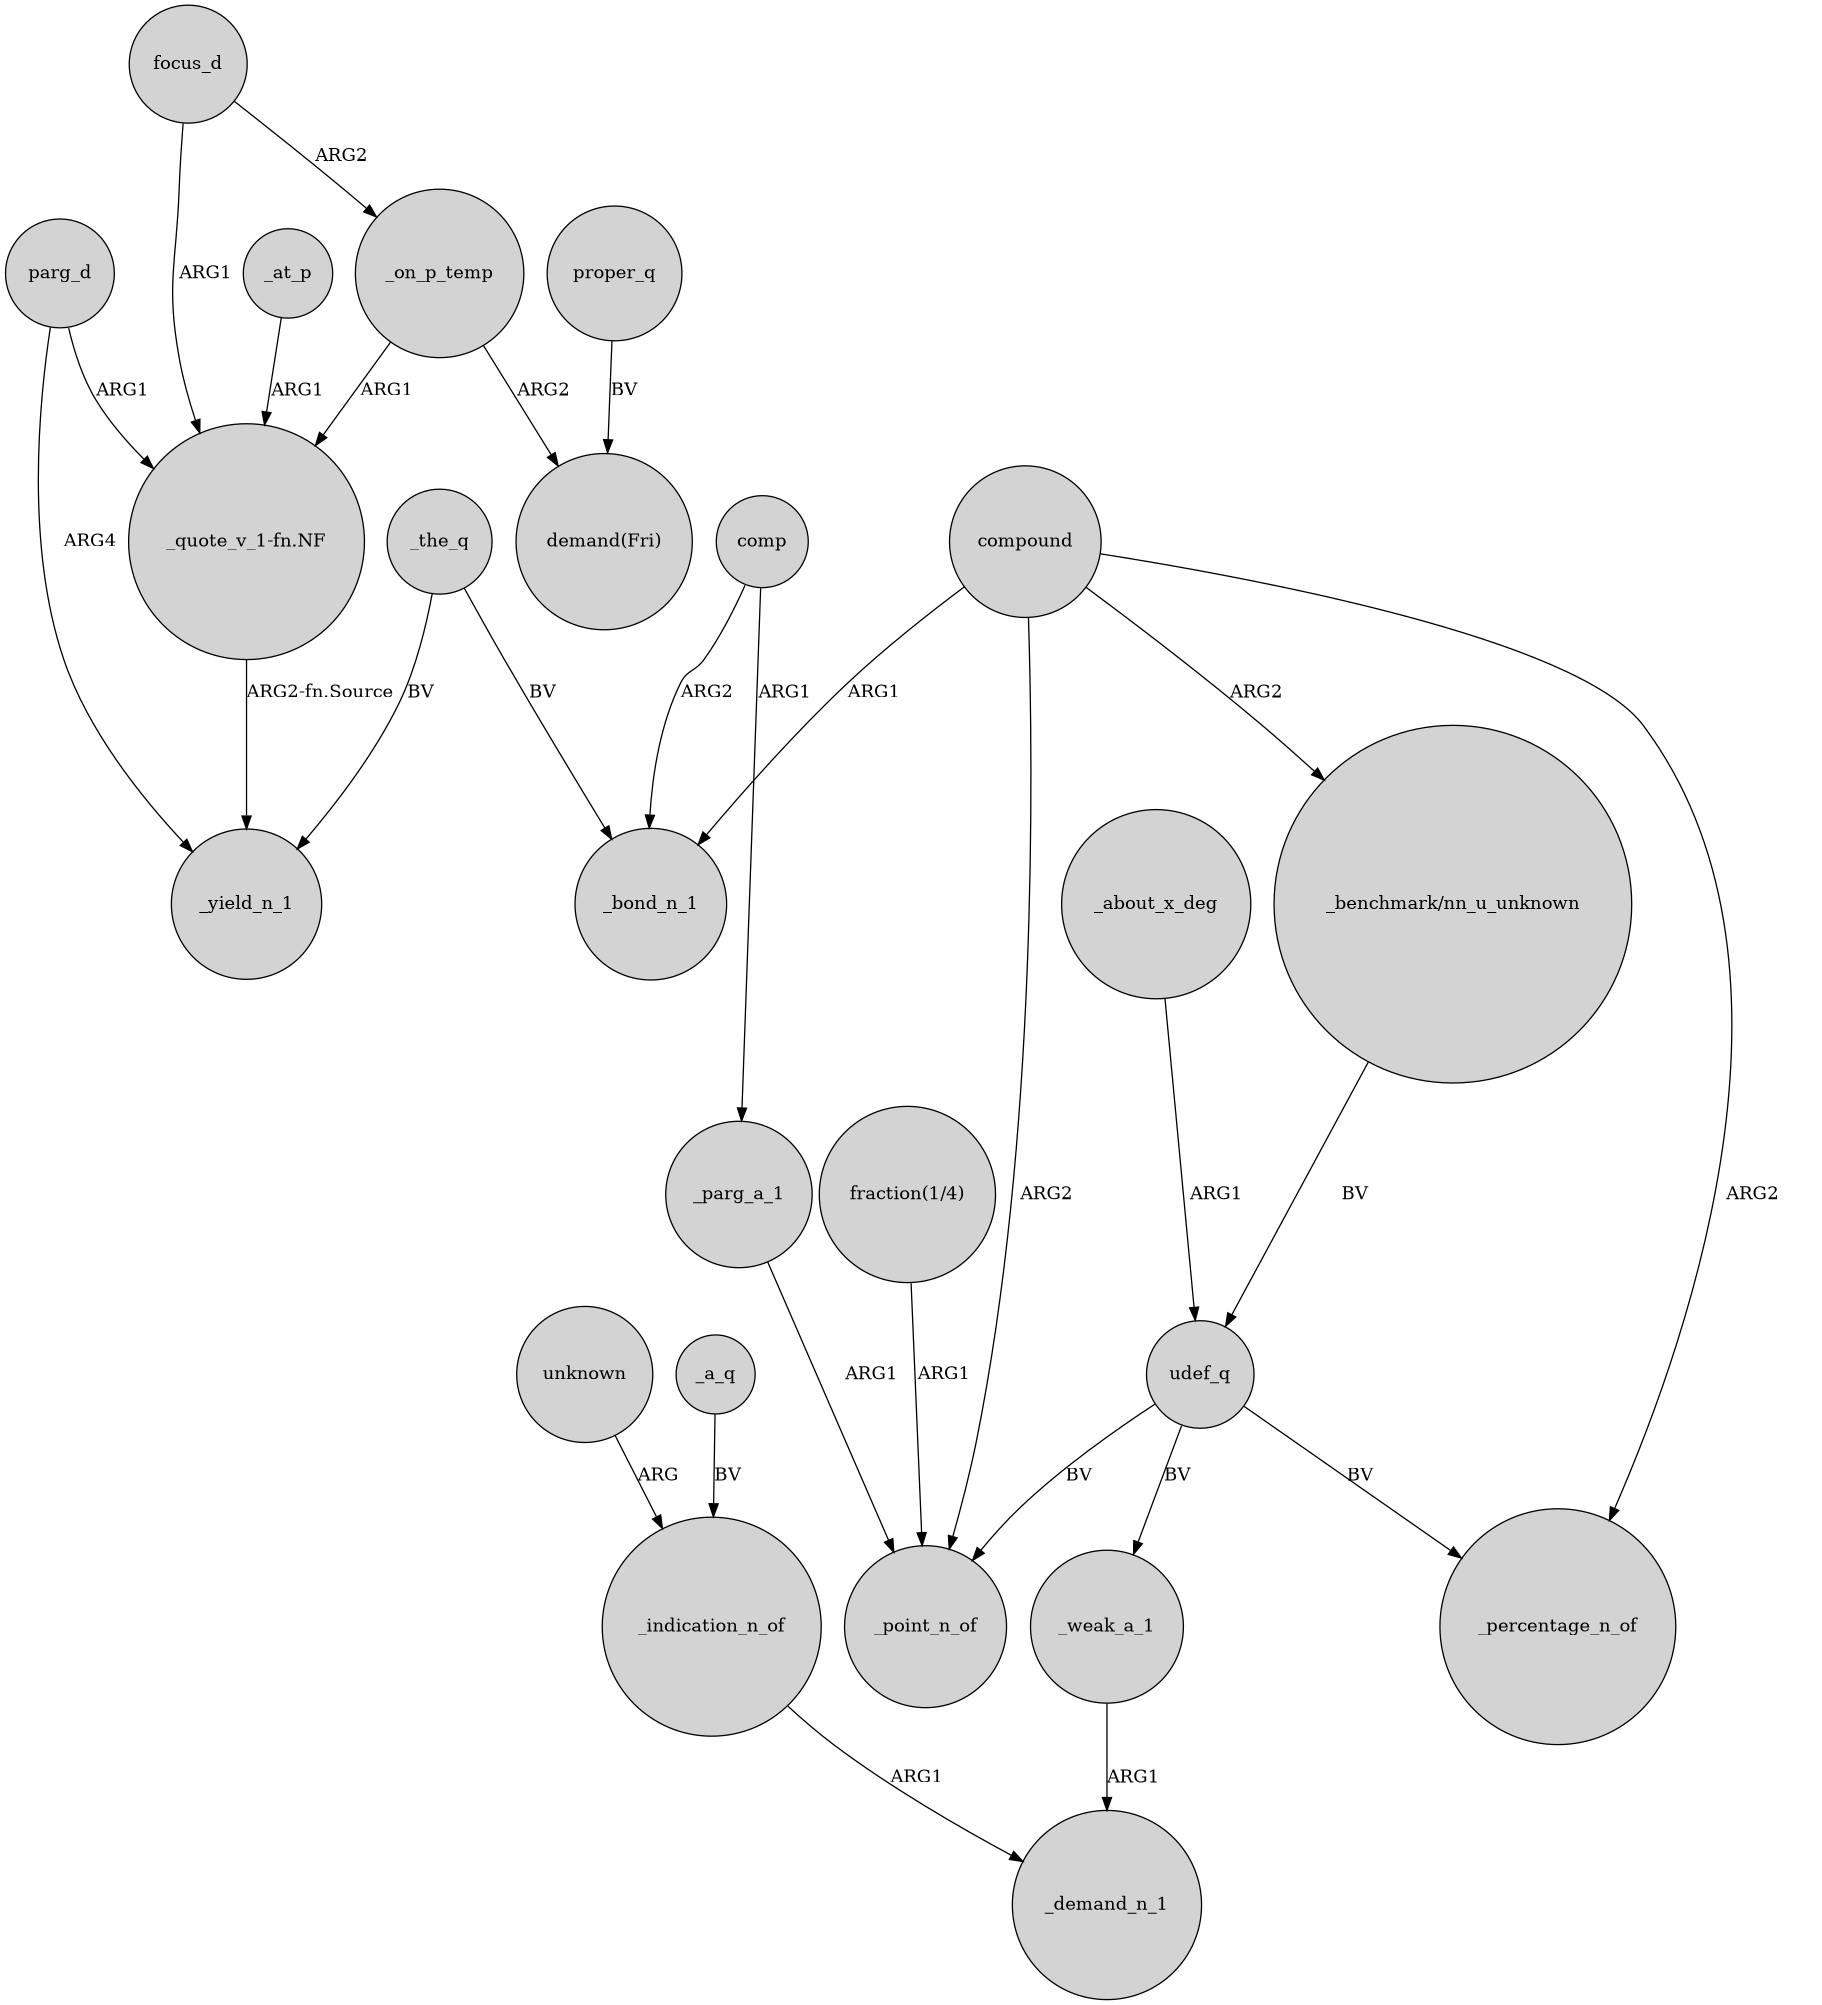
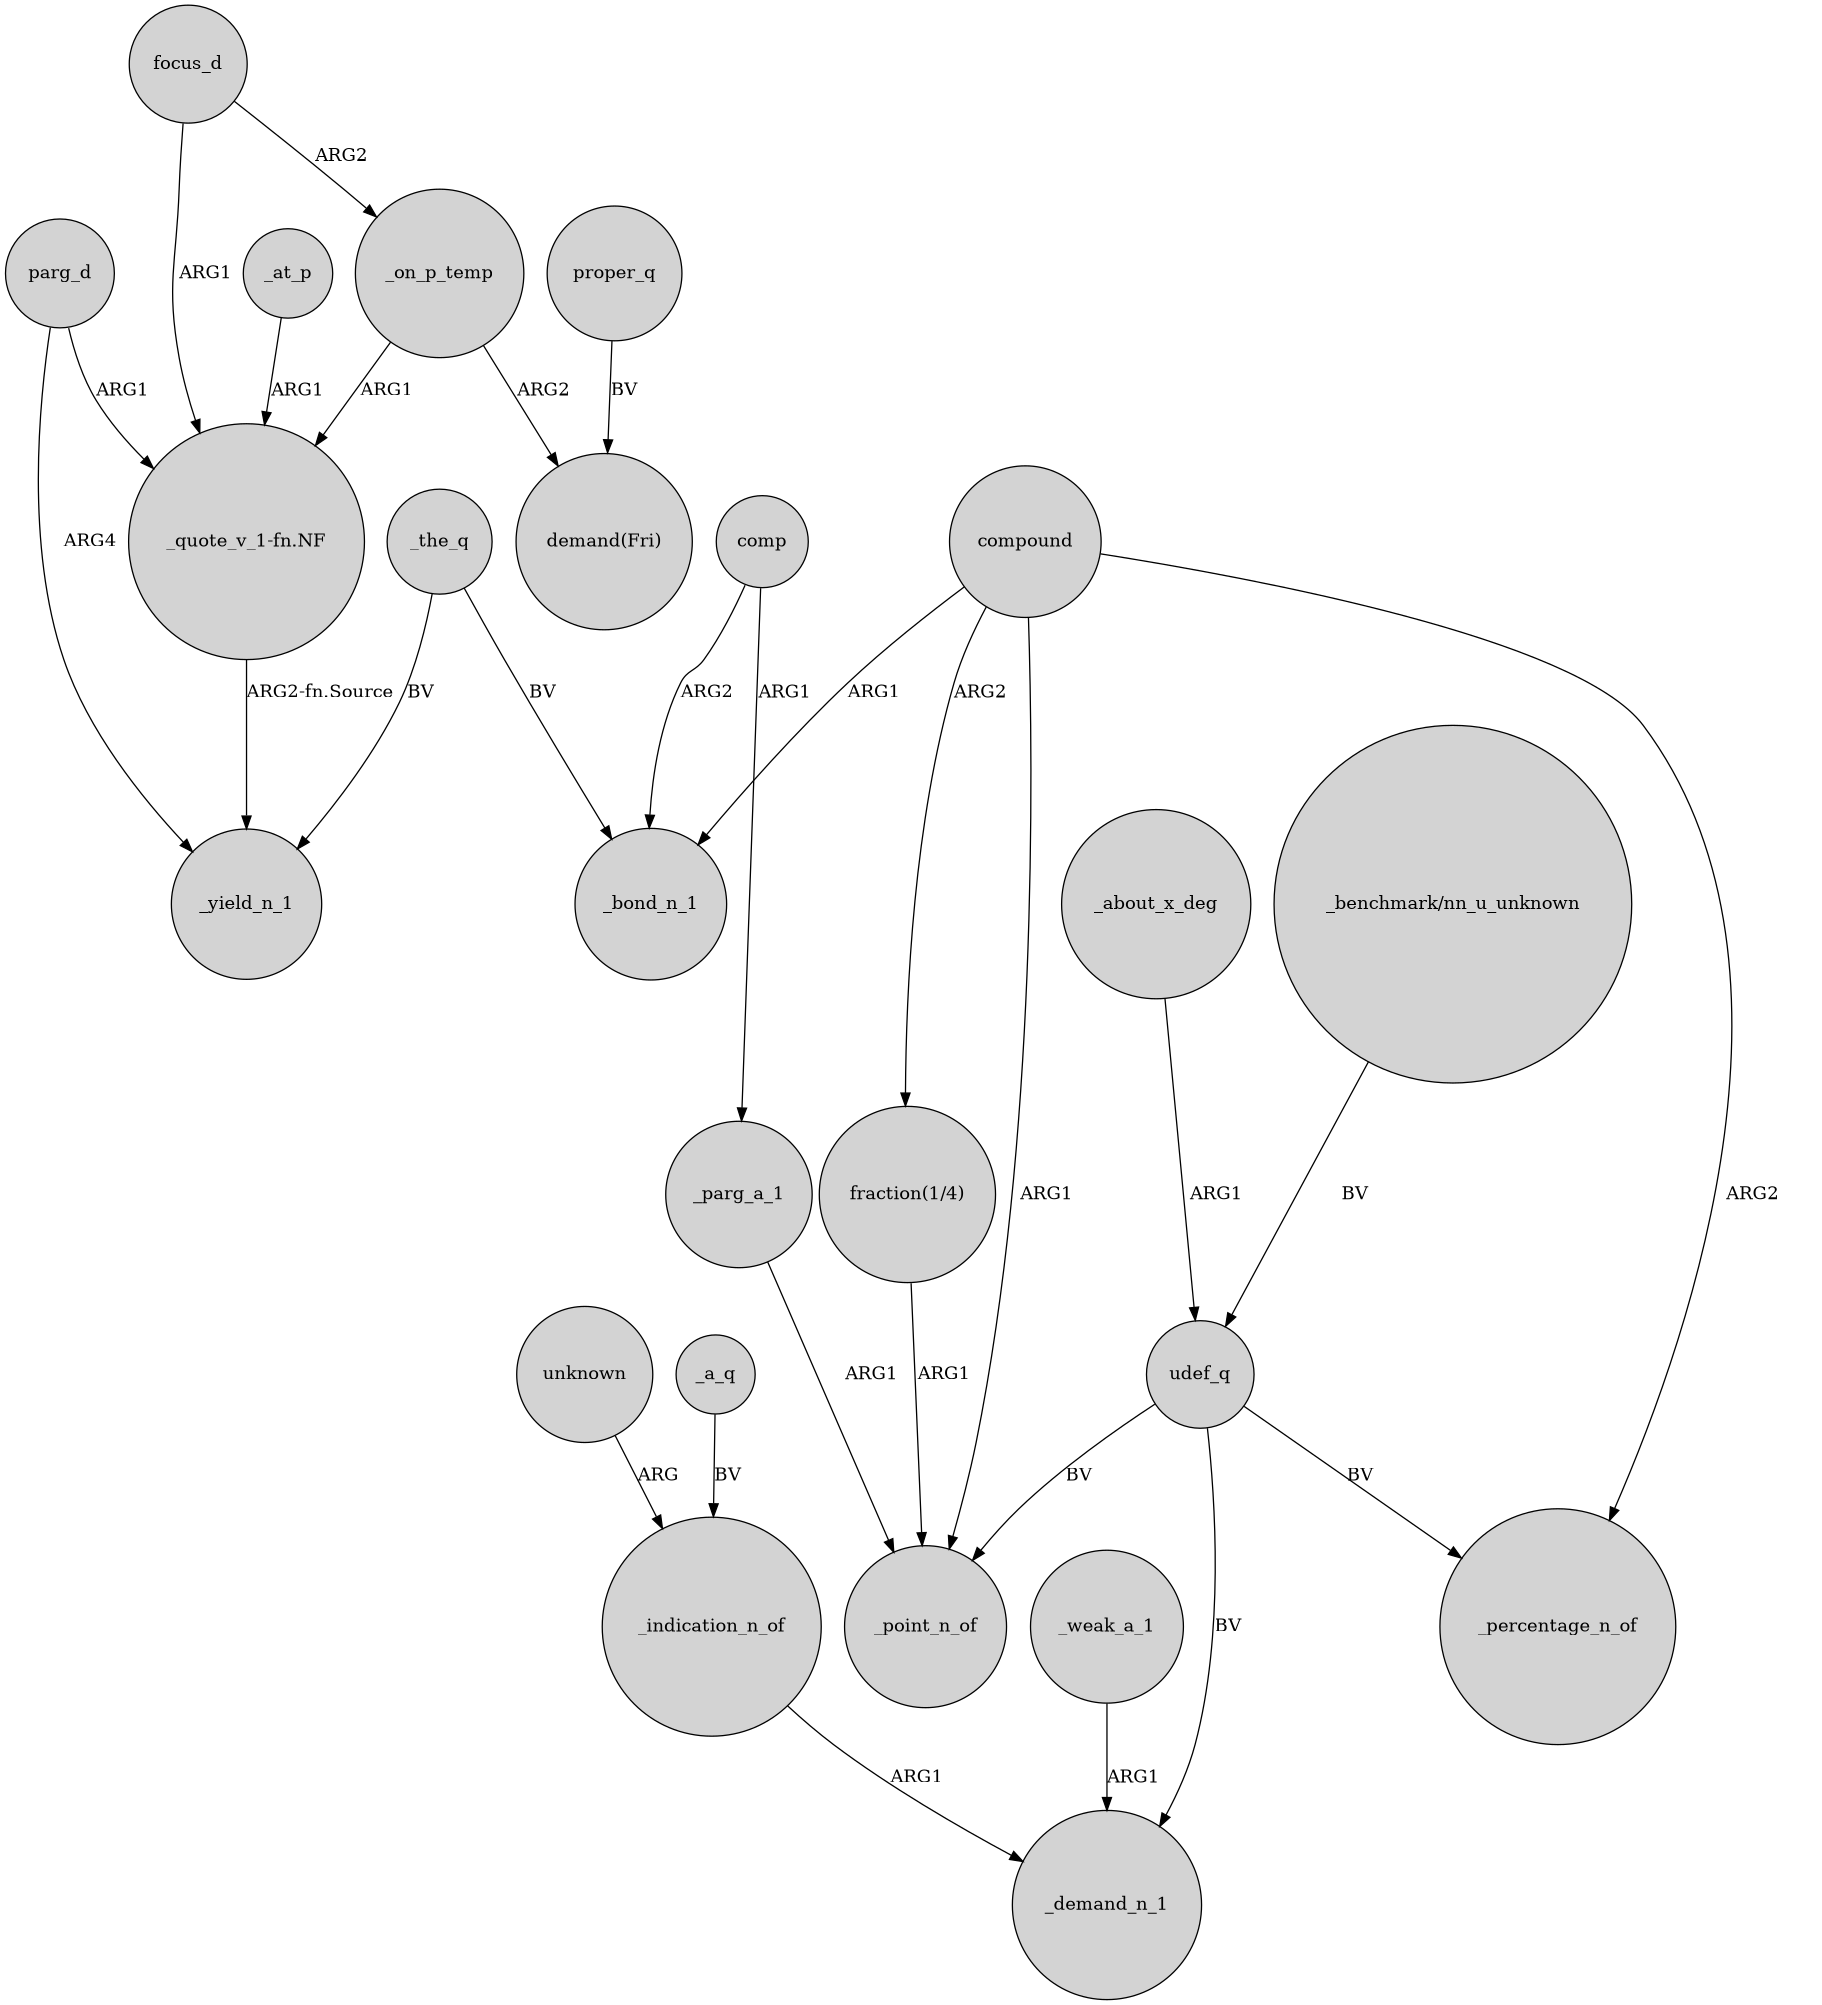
(1203, 677) -> (921, 845)
(1047, 1194) -> (1047, 1194)
(1160, 1484) -> (1213, 1625)
